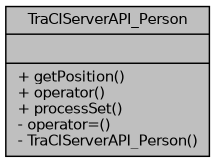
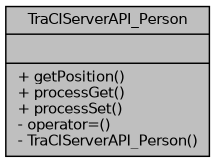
(62, 93) -> (71, 93)
